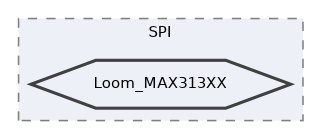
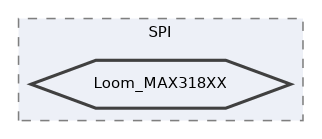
(161, 84) -> (161, 84)
